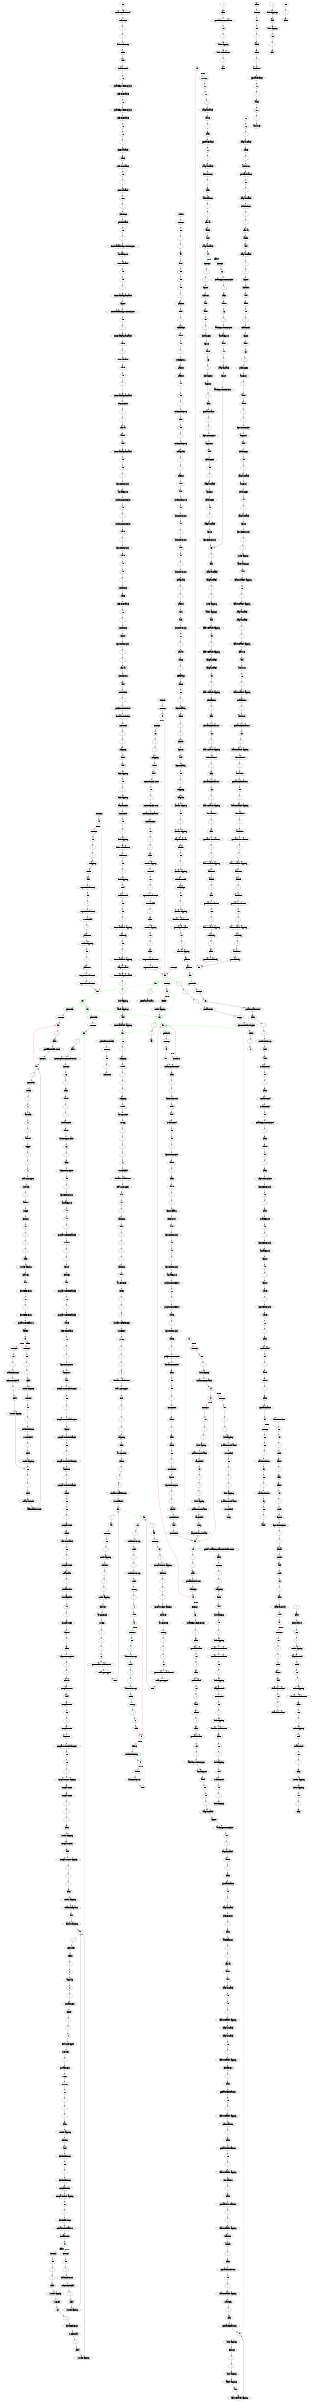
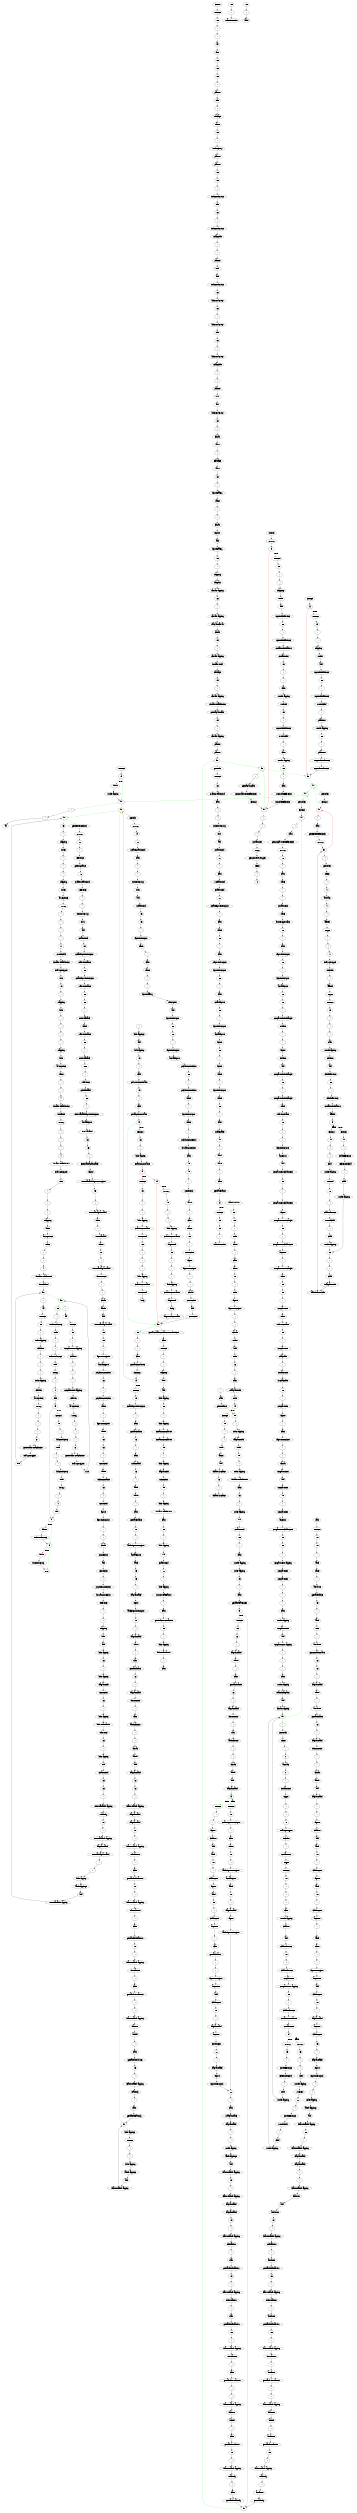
none -> (246, 794)
none -> (80, 866)
(176, 1059) -> none
none -> (139, 1082)
none -> (139, 1114)
(263, 1469) -> none
(263, 1501) -> none
none -> (163, 1595)
none -> (239, 1603)
none -> (317, 1653)
